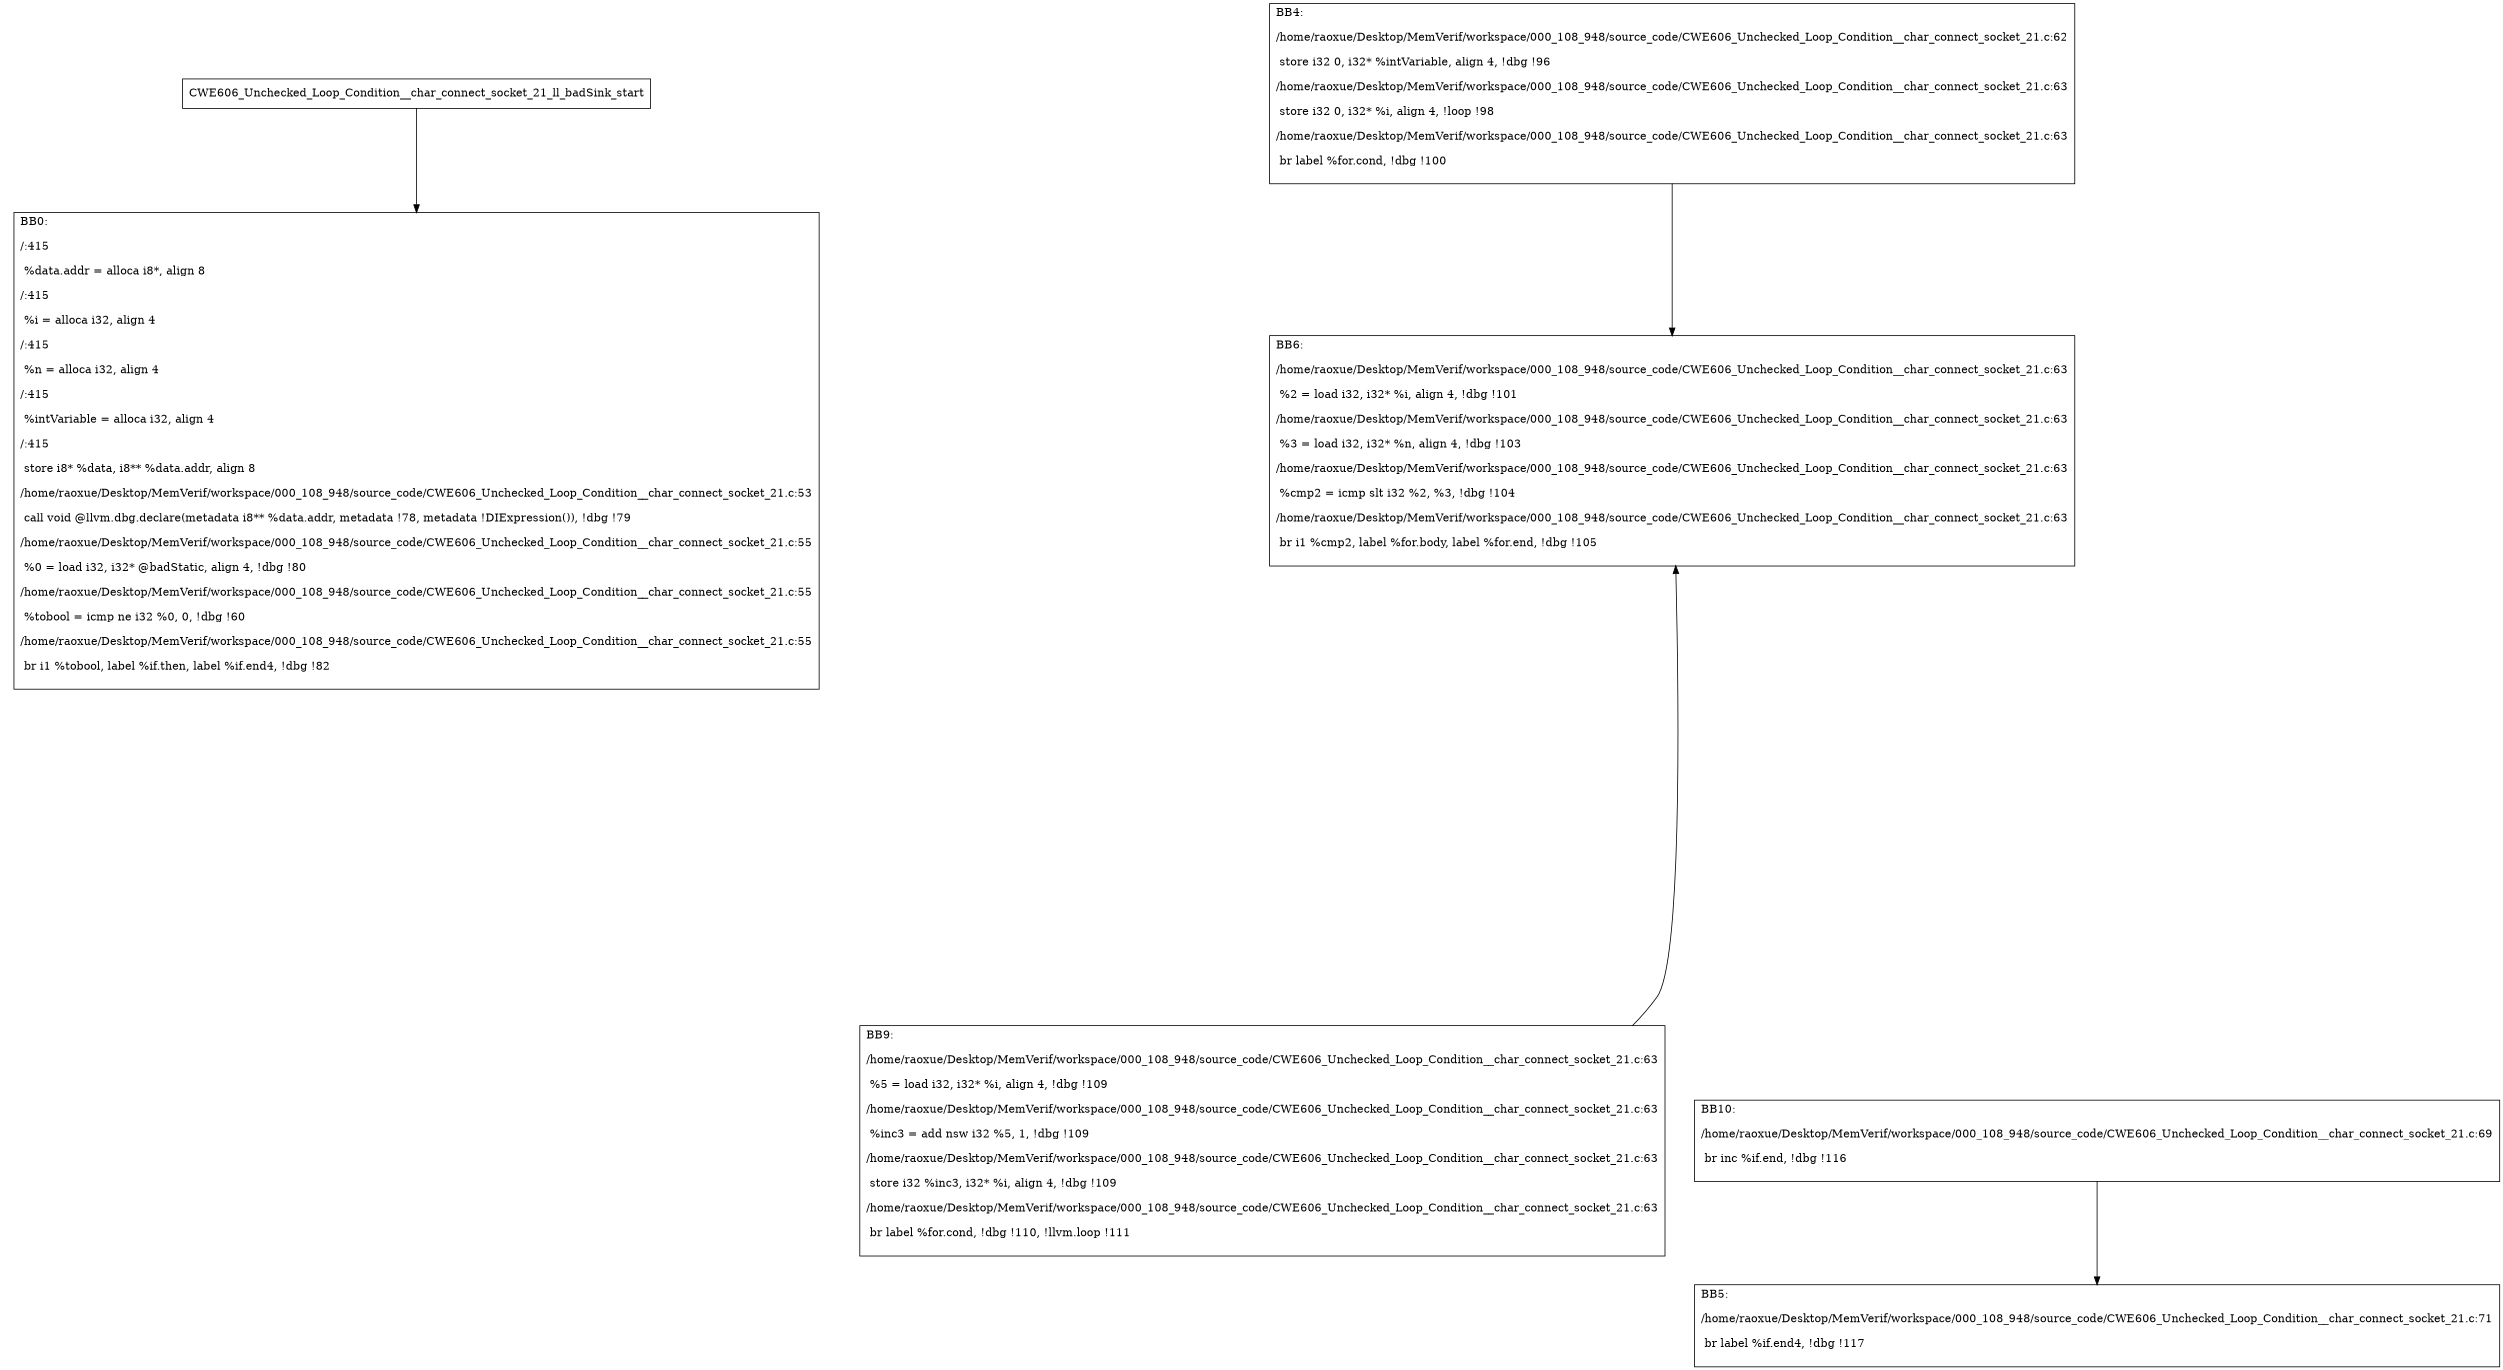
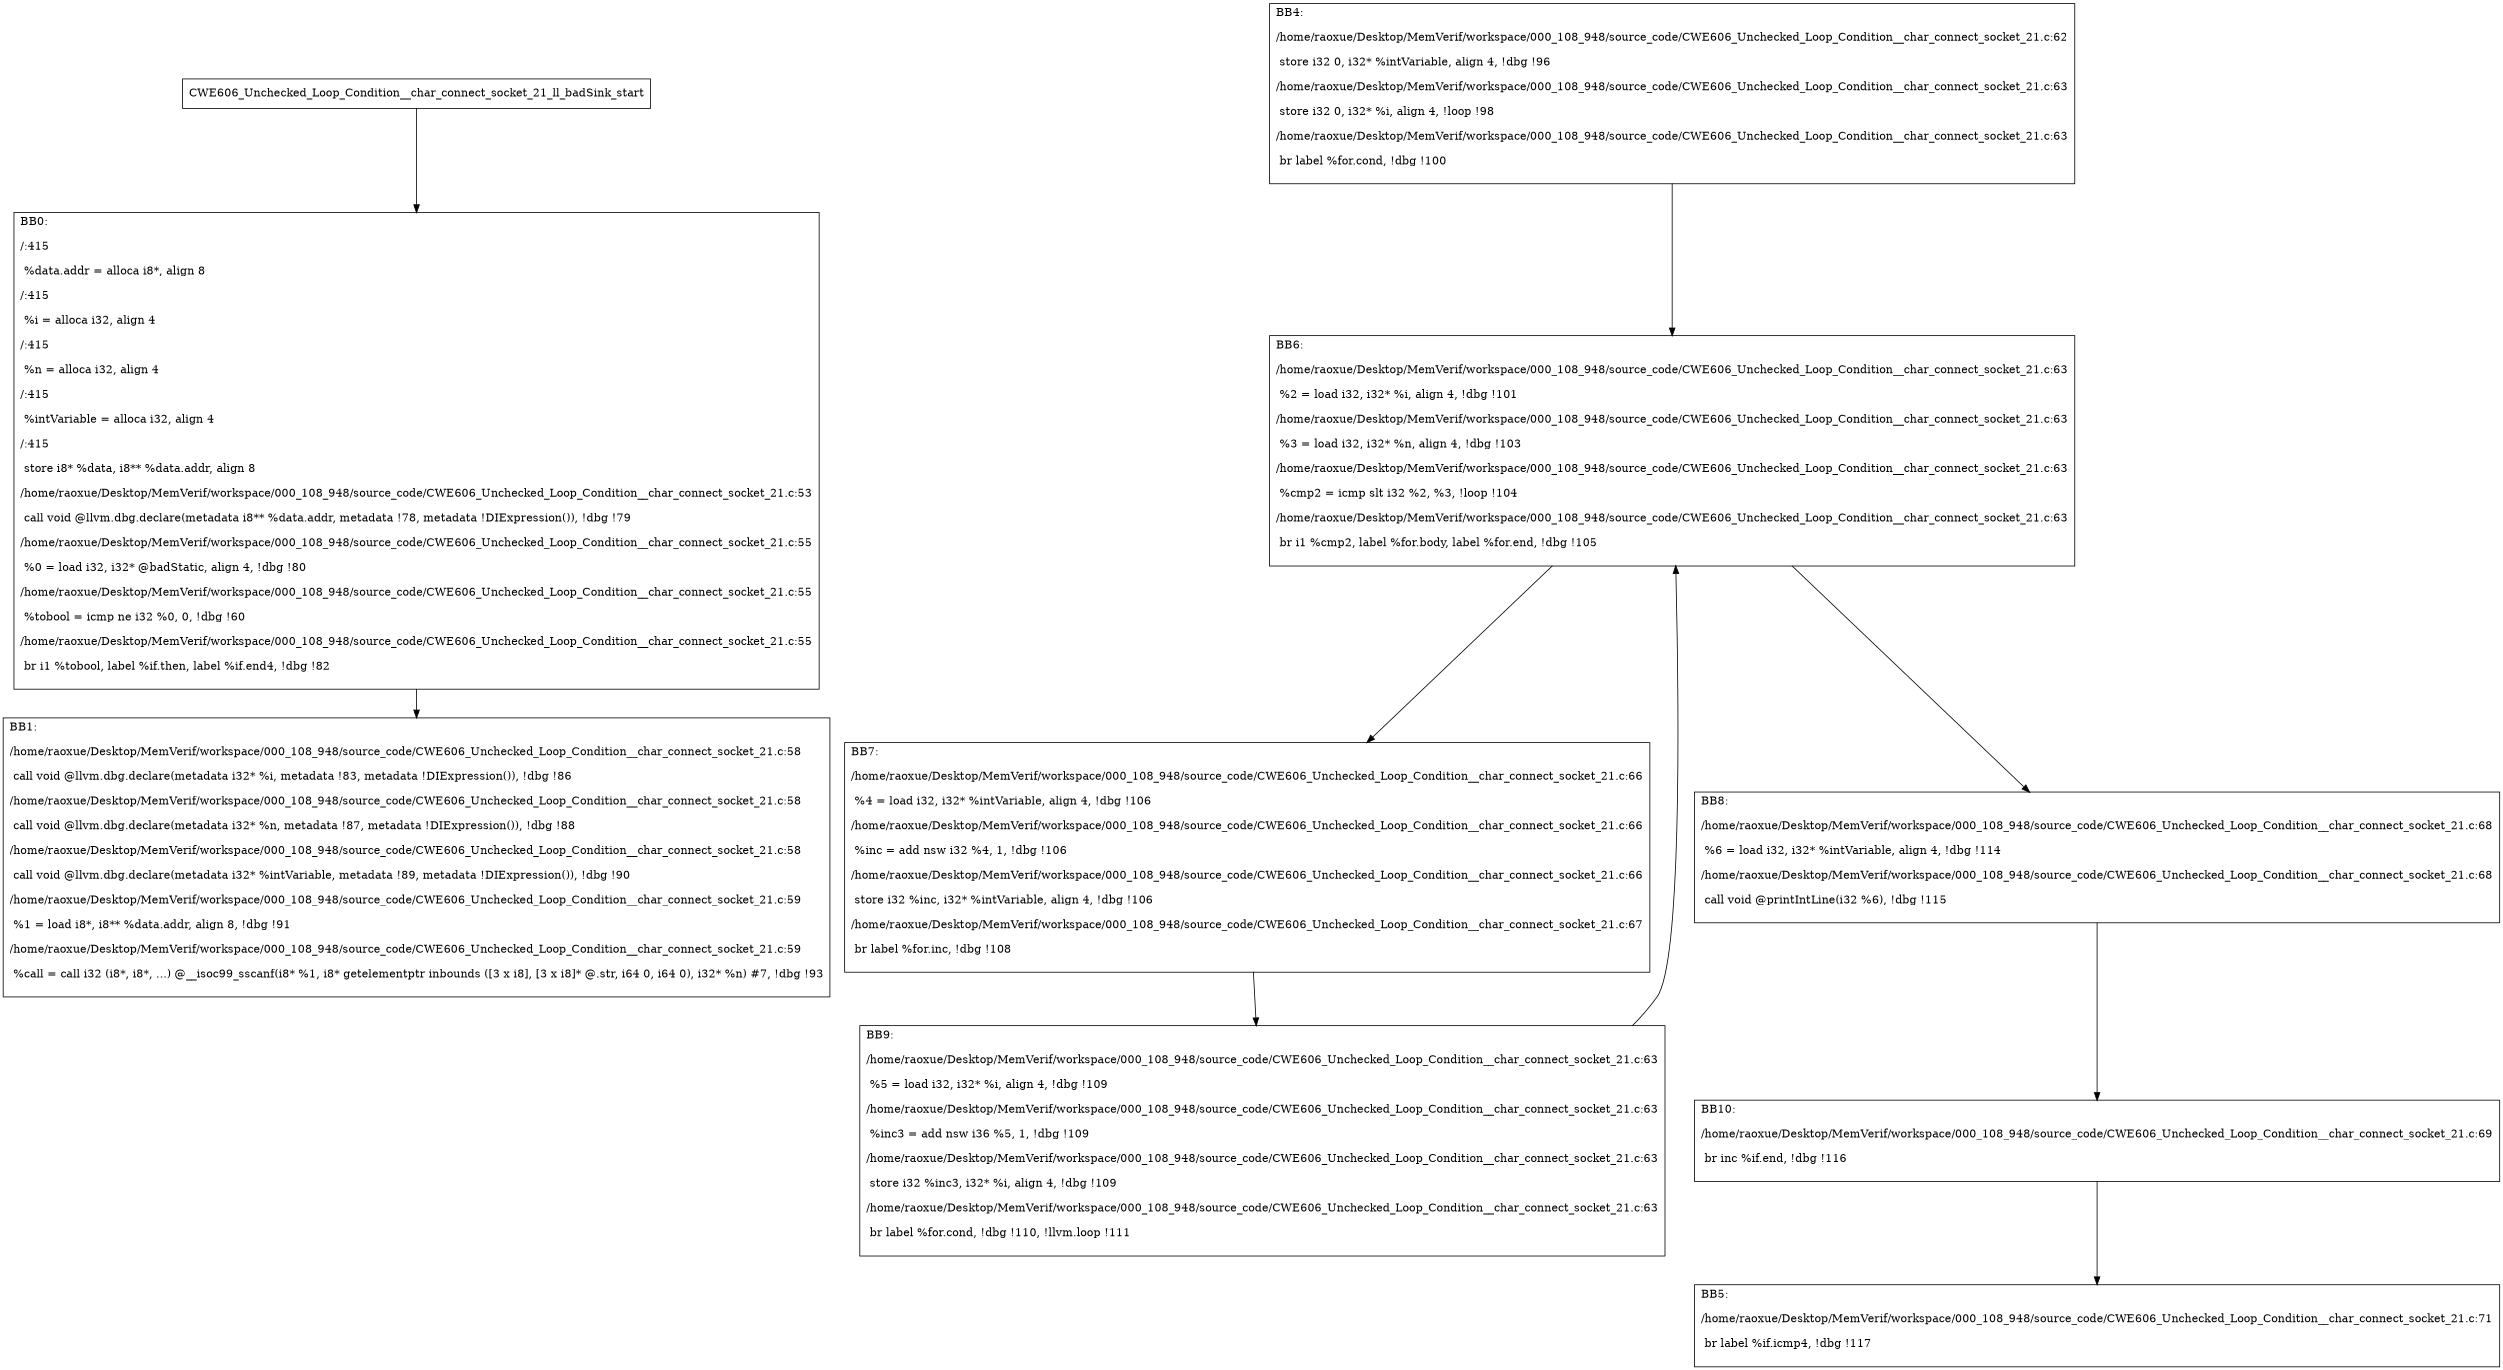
(1396, 493) -> (1397, 493)
none -> (417, 857)
none -> (1247, 857)
none -> (2097, 857)
(978, 1134) -> (978, 1134)
(1783, 1344) -> (1786, 1344)
